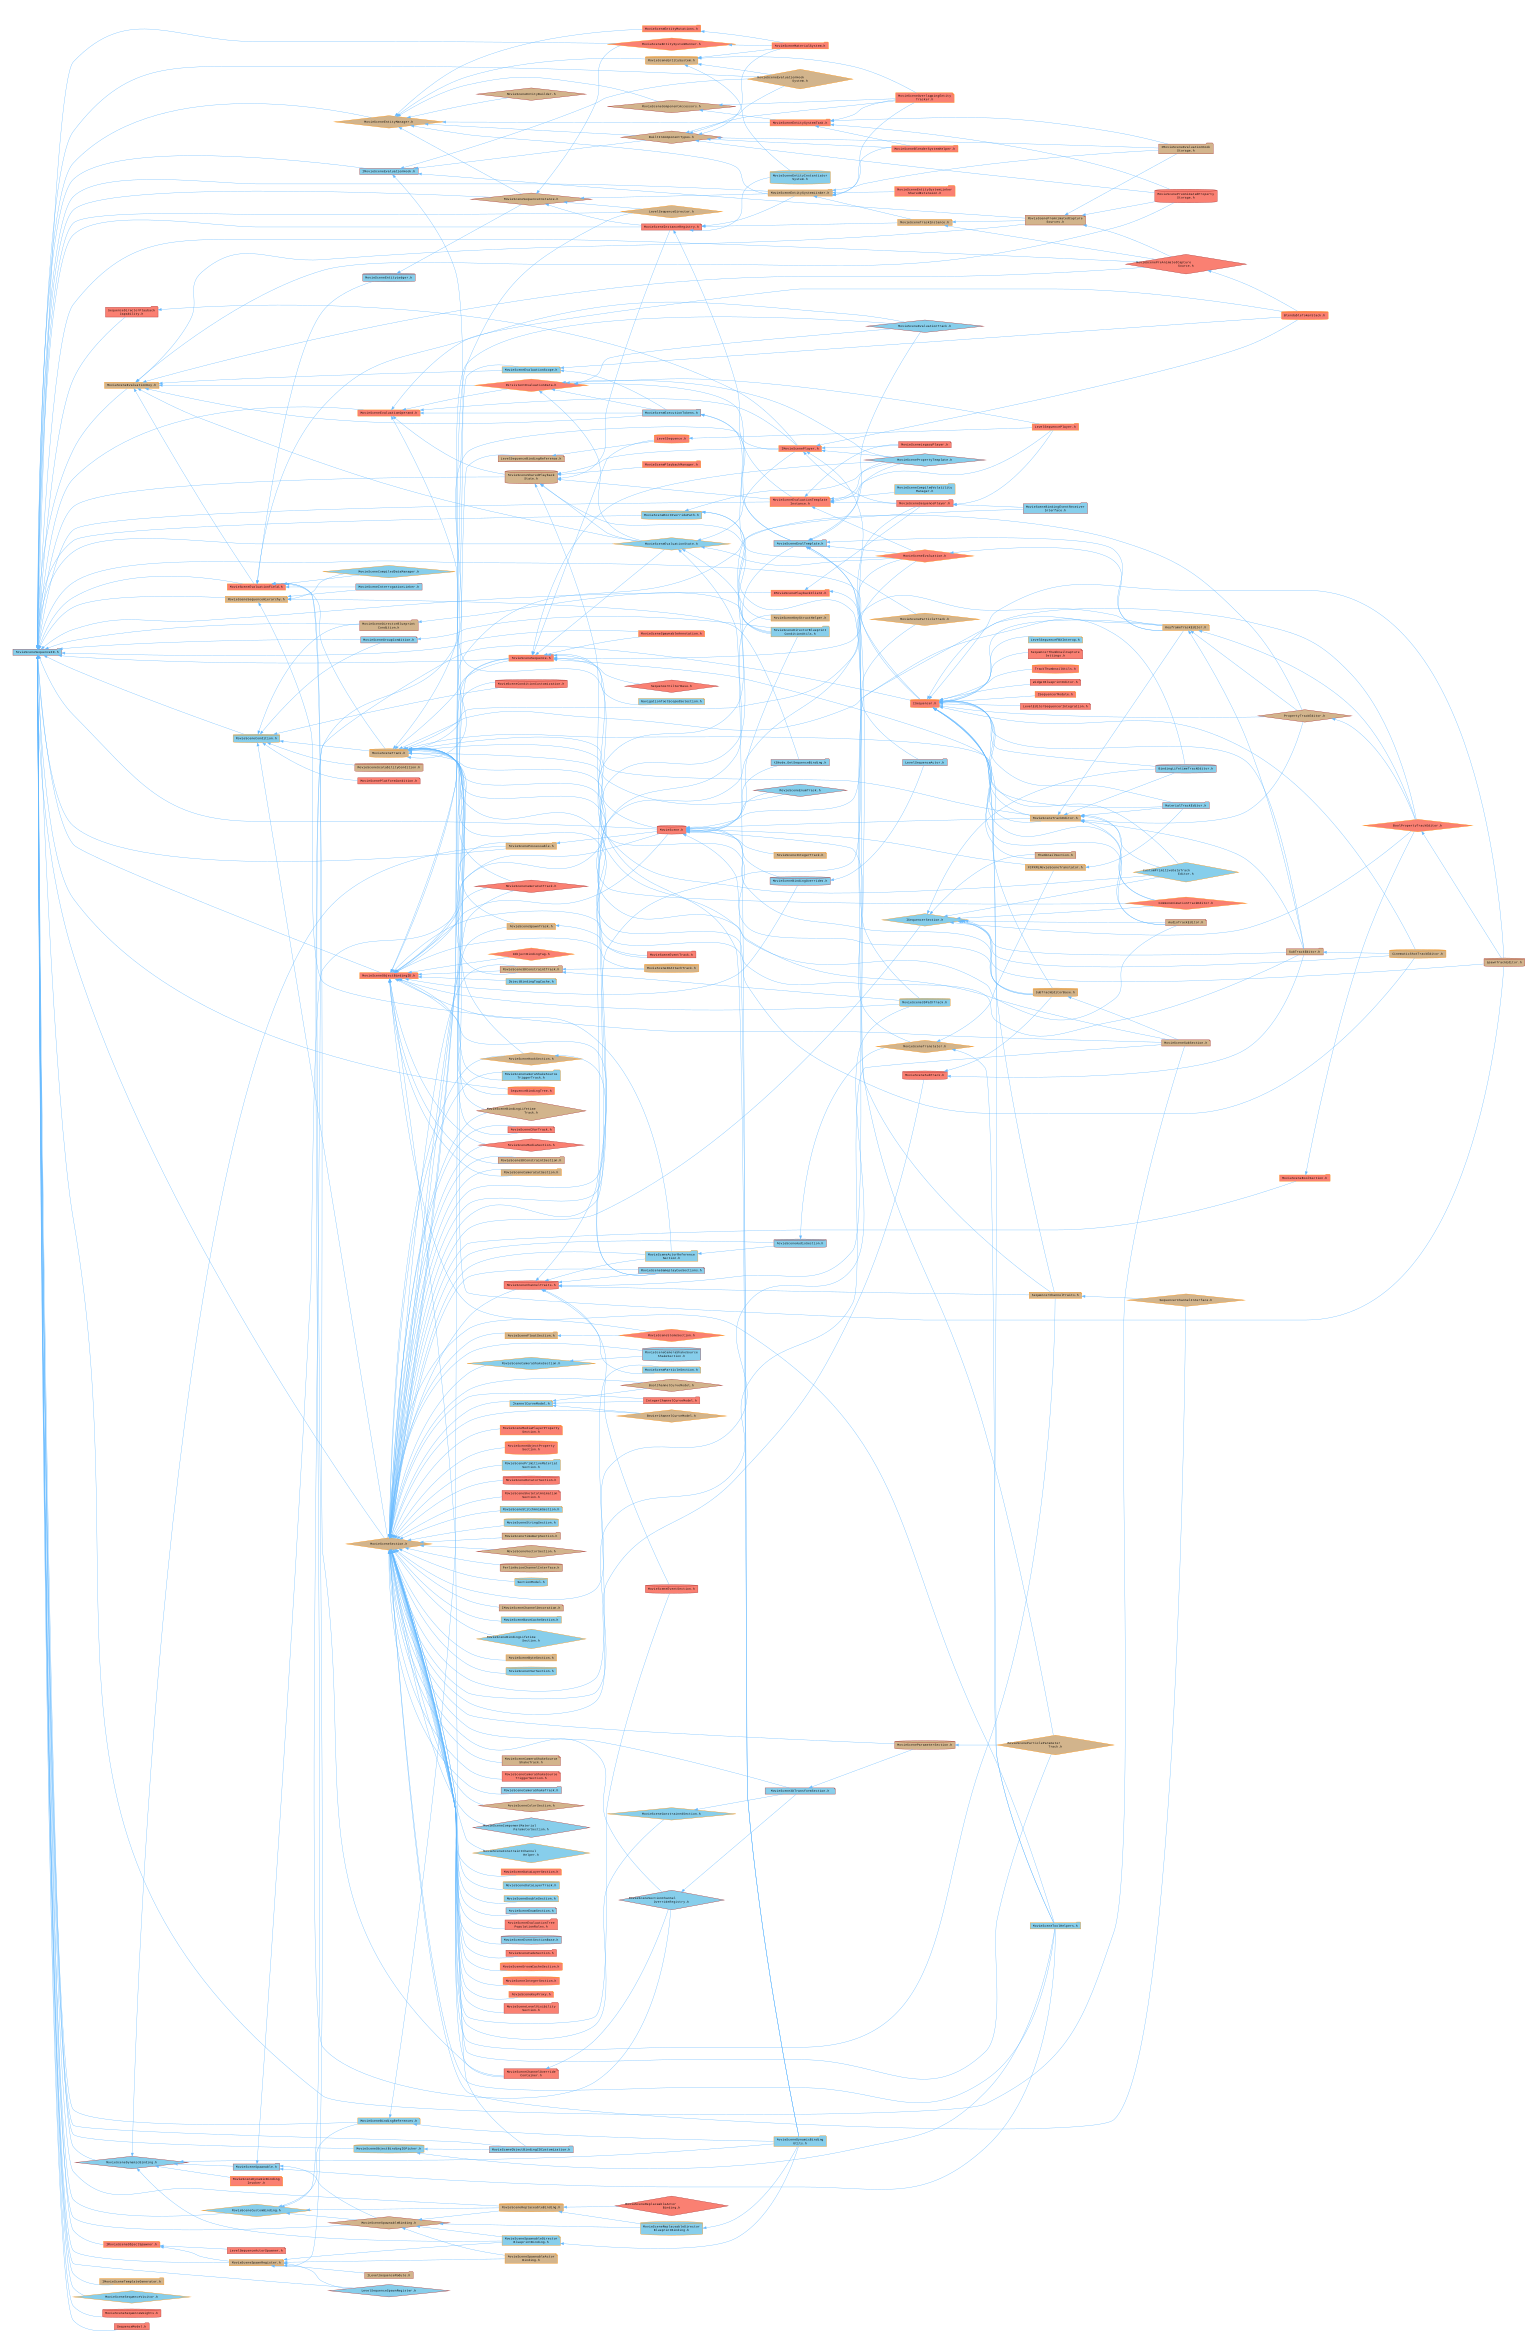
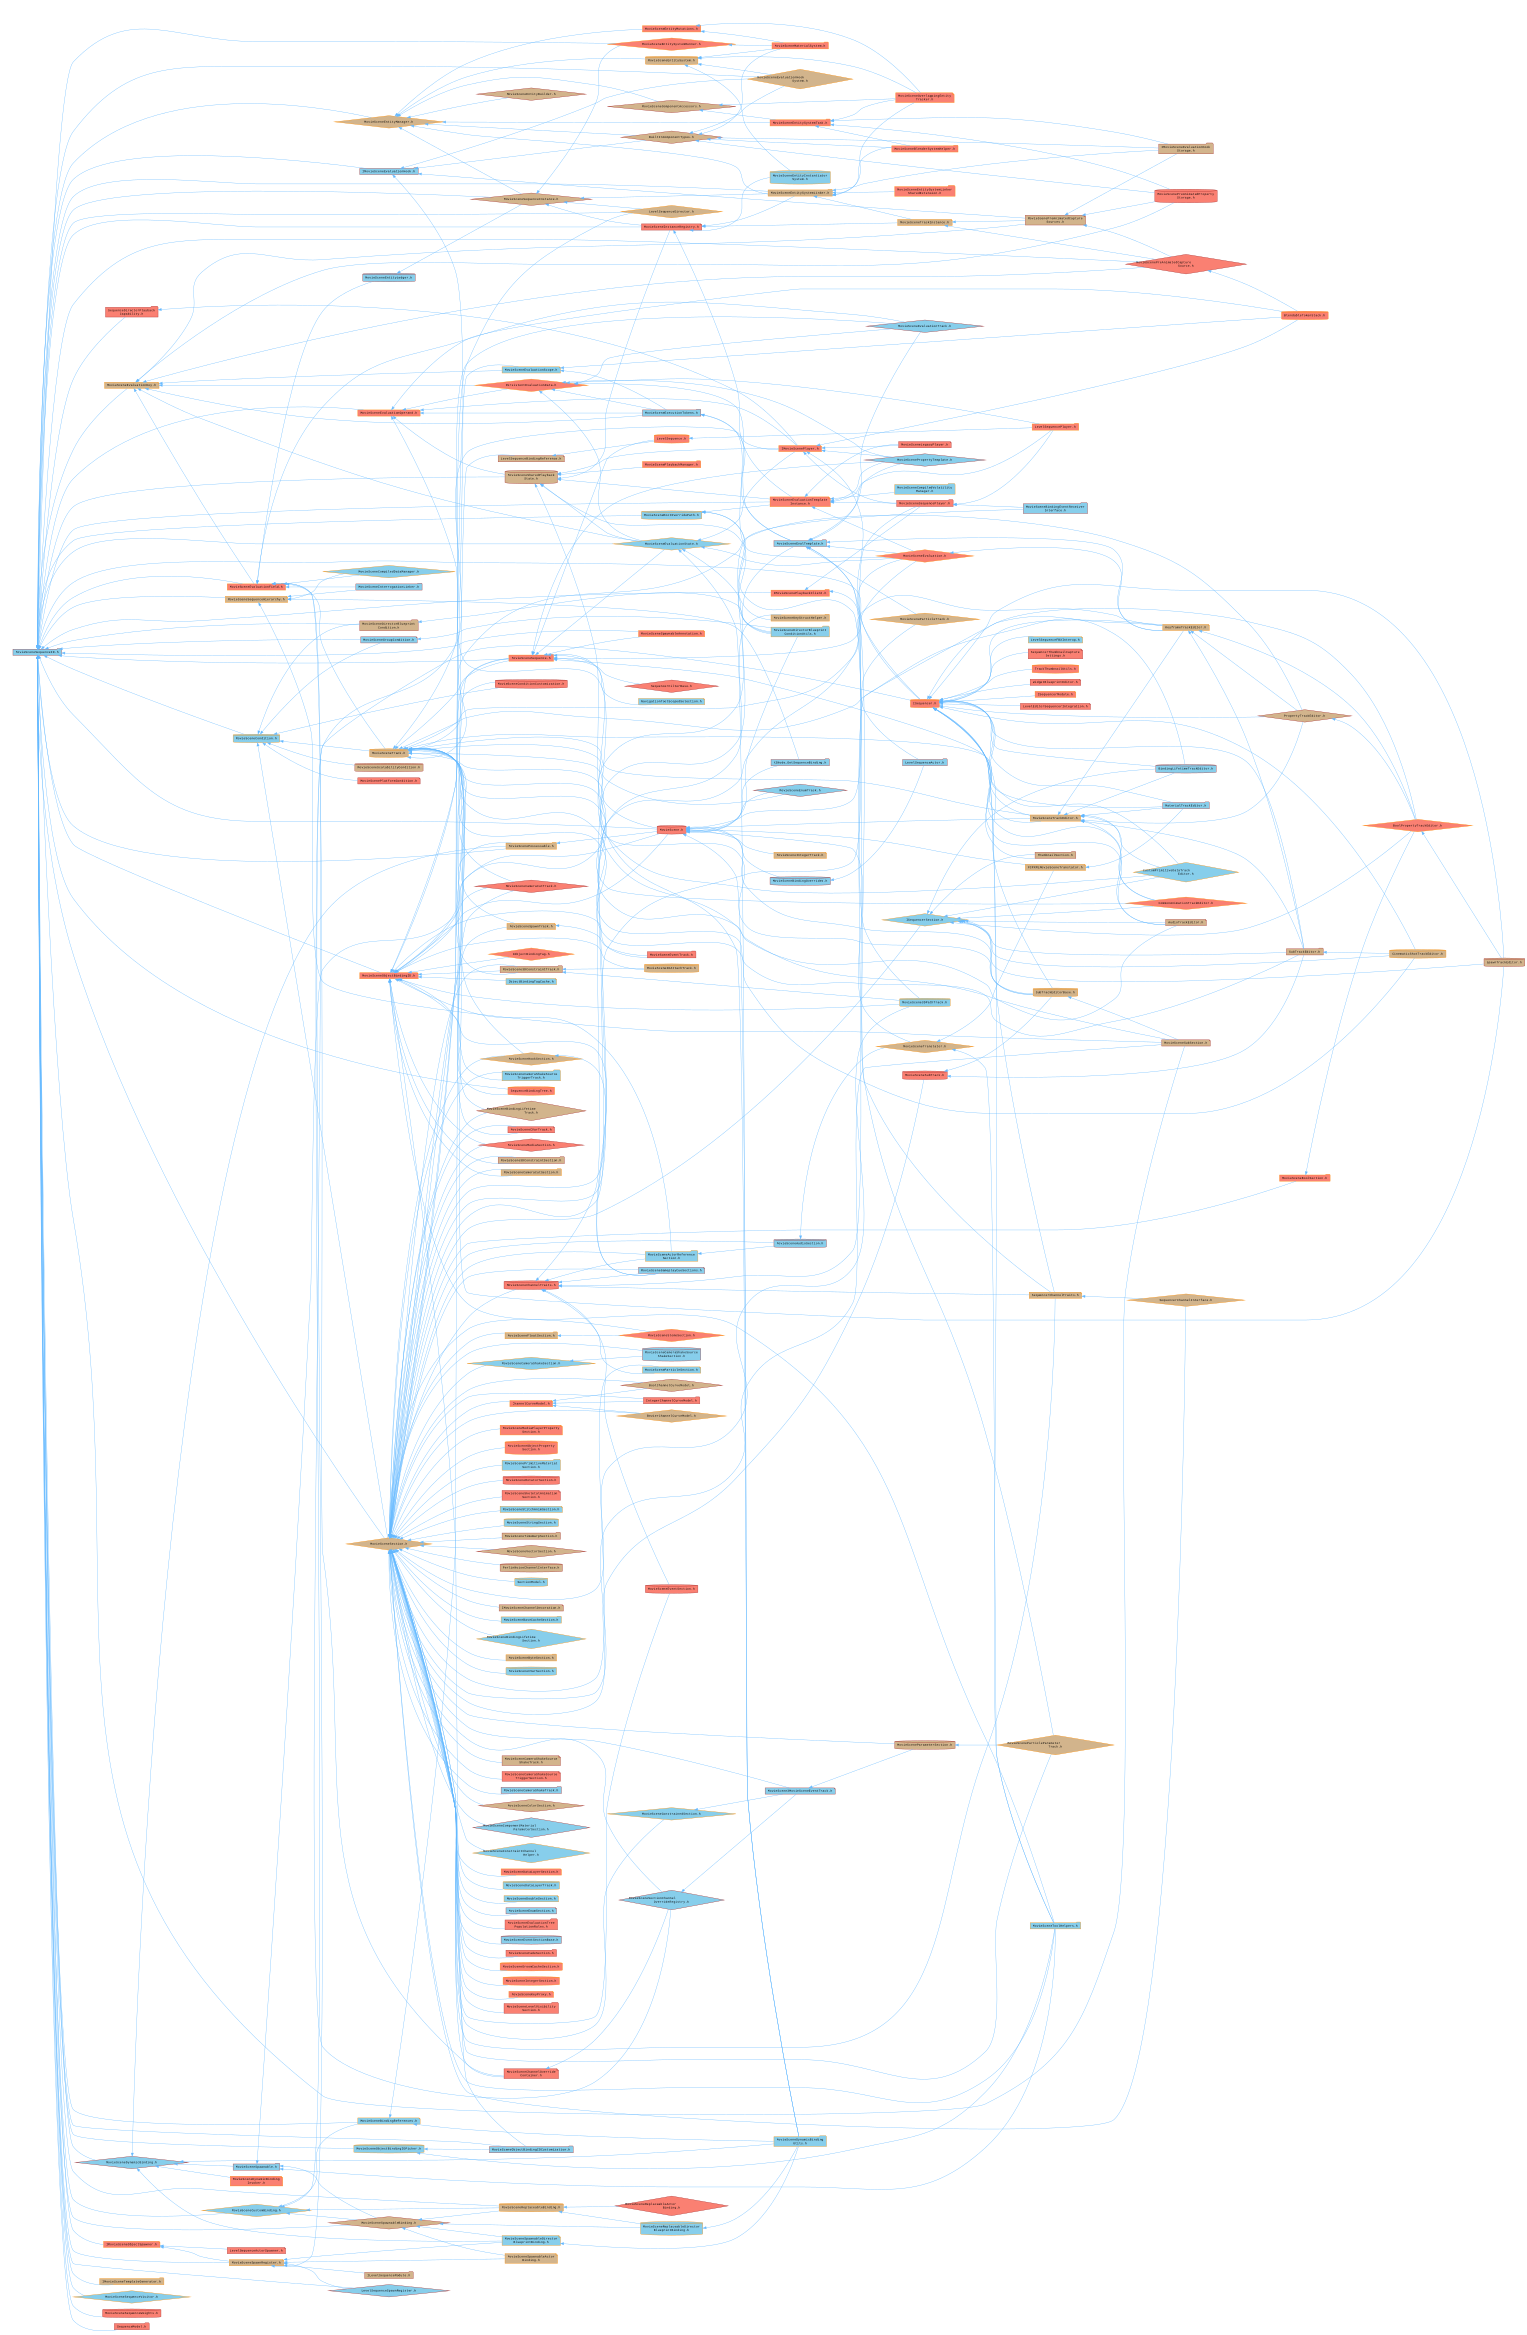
(791, 112) -> (820, 30)
(792, 490) -> (738, 508)
(628, 994) -> none
(531, 1404) -> (531, 1404)
(800, 1791) -> (800, 1791)
